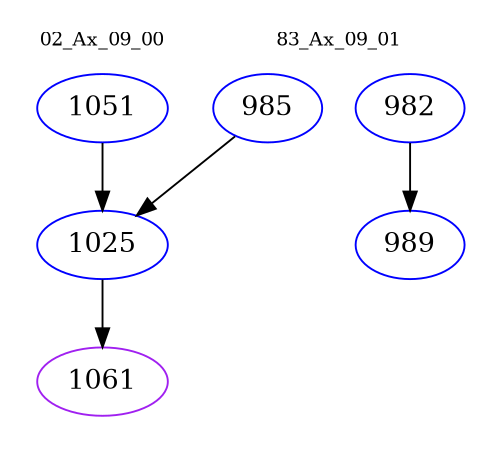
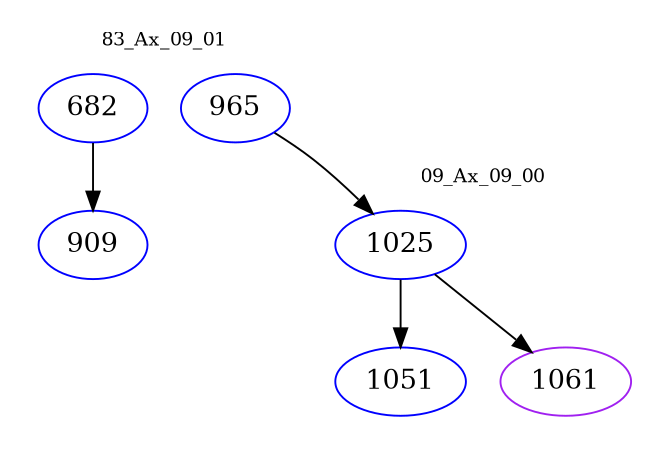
(103, 41) -> (483, 178)
(268, 108) -> (235, 108)
(410, 108) -> (93, 108)
(103, 167) -> (401, 304)
(410, 245) -> (93, 245)
